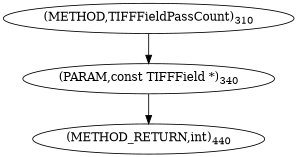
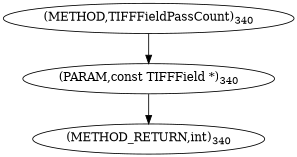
(244, 17) -> (244, 17)
(222, 138) -> (222, 138)
